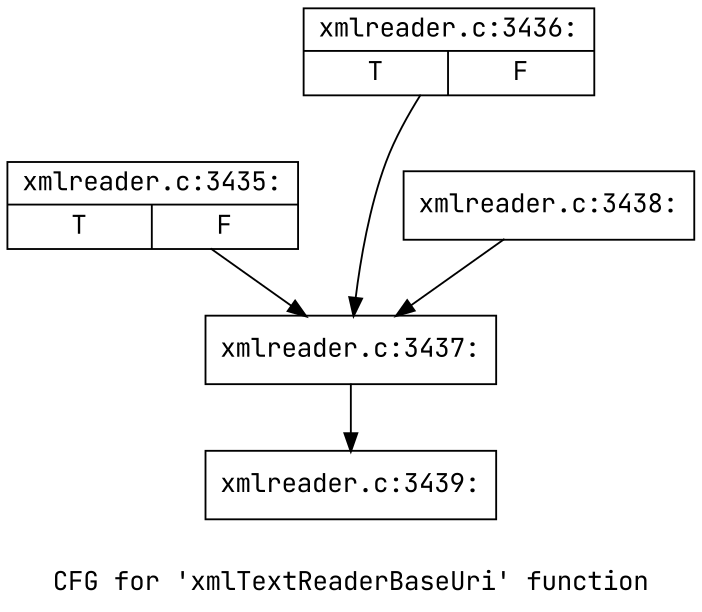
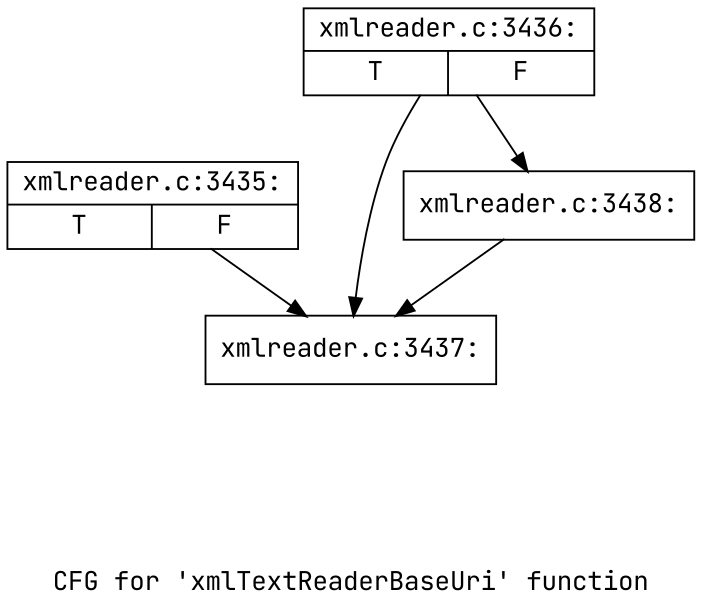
none -> (497, 125)
(351, 485) -> none
